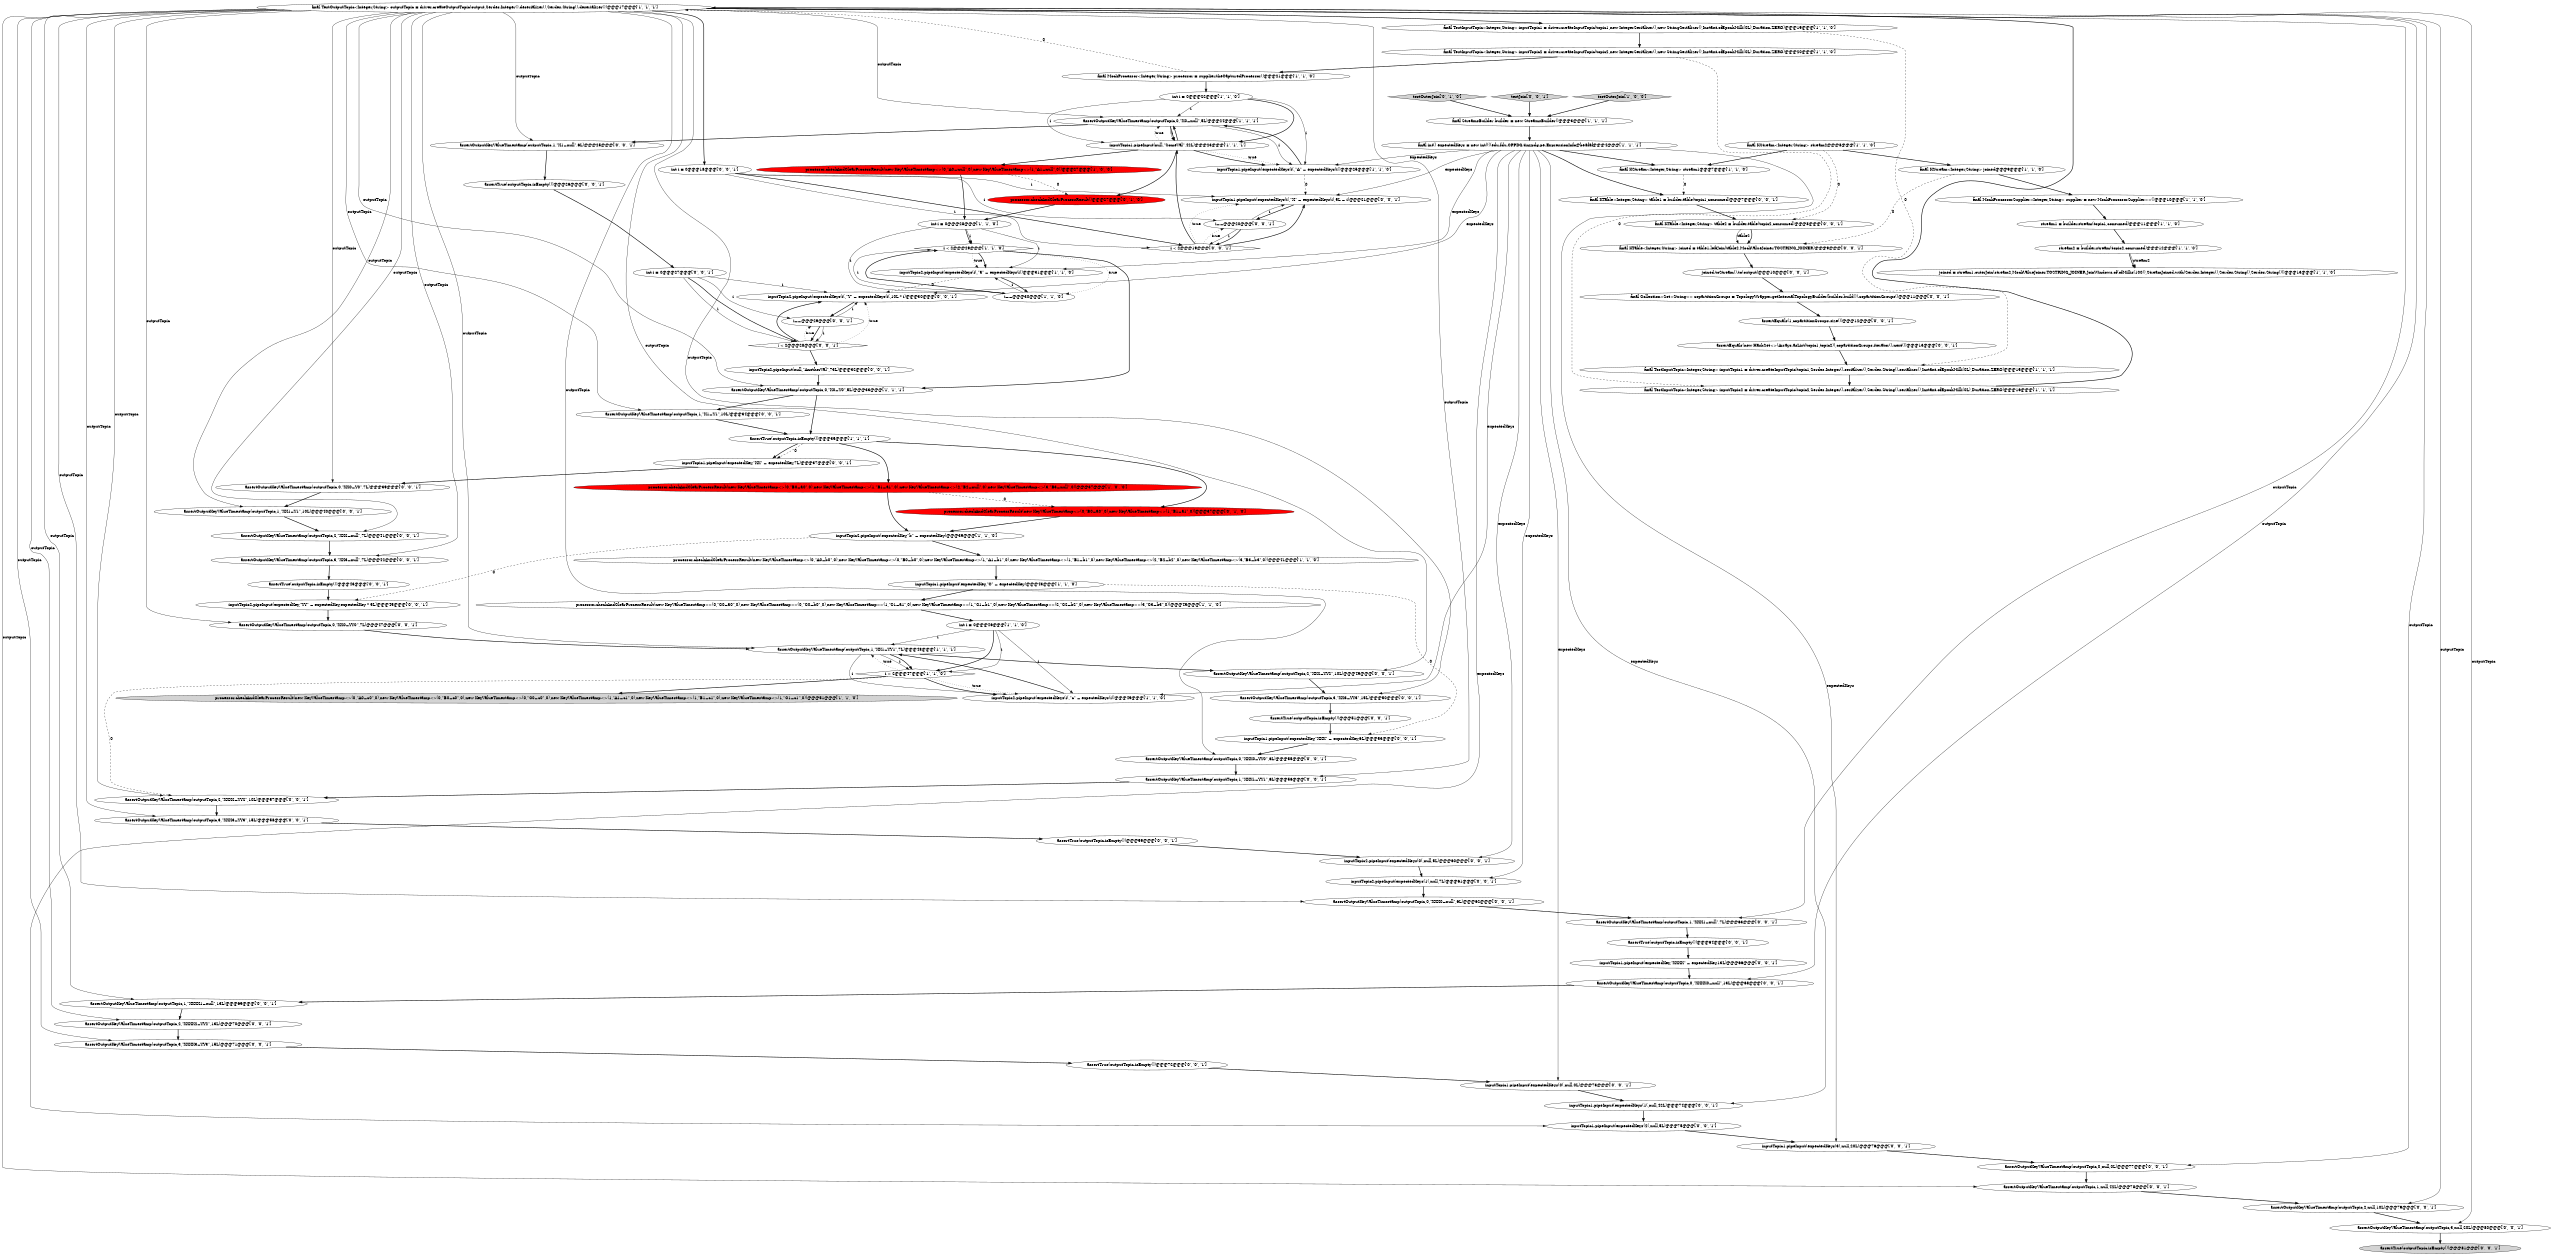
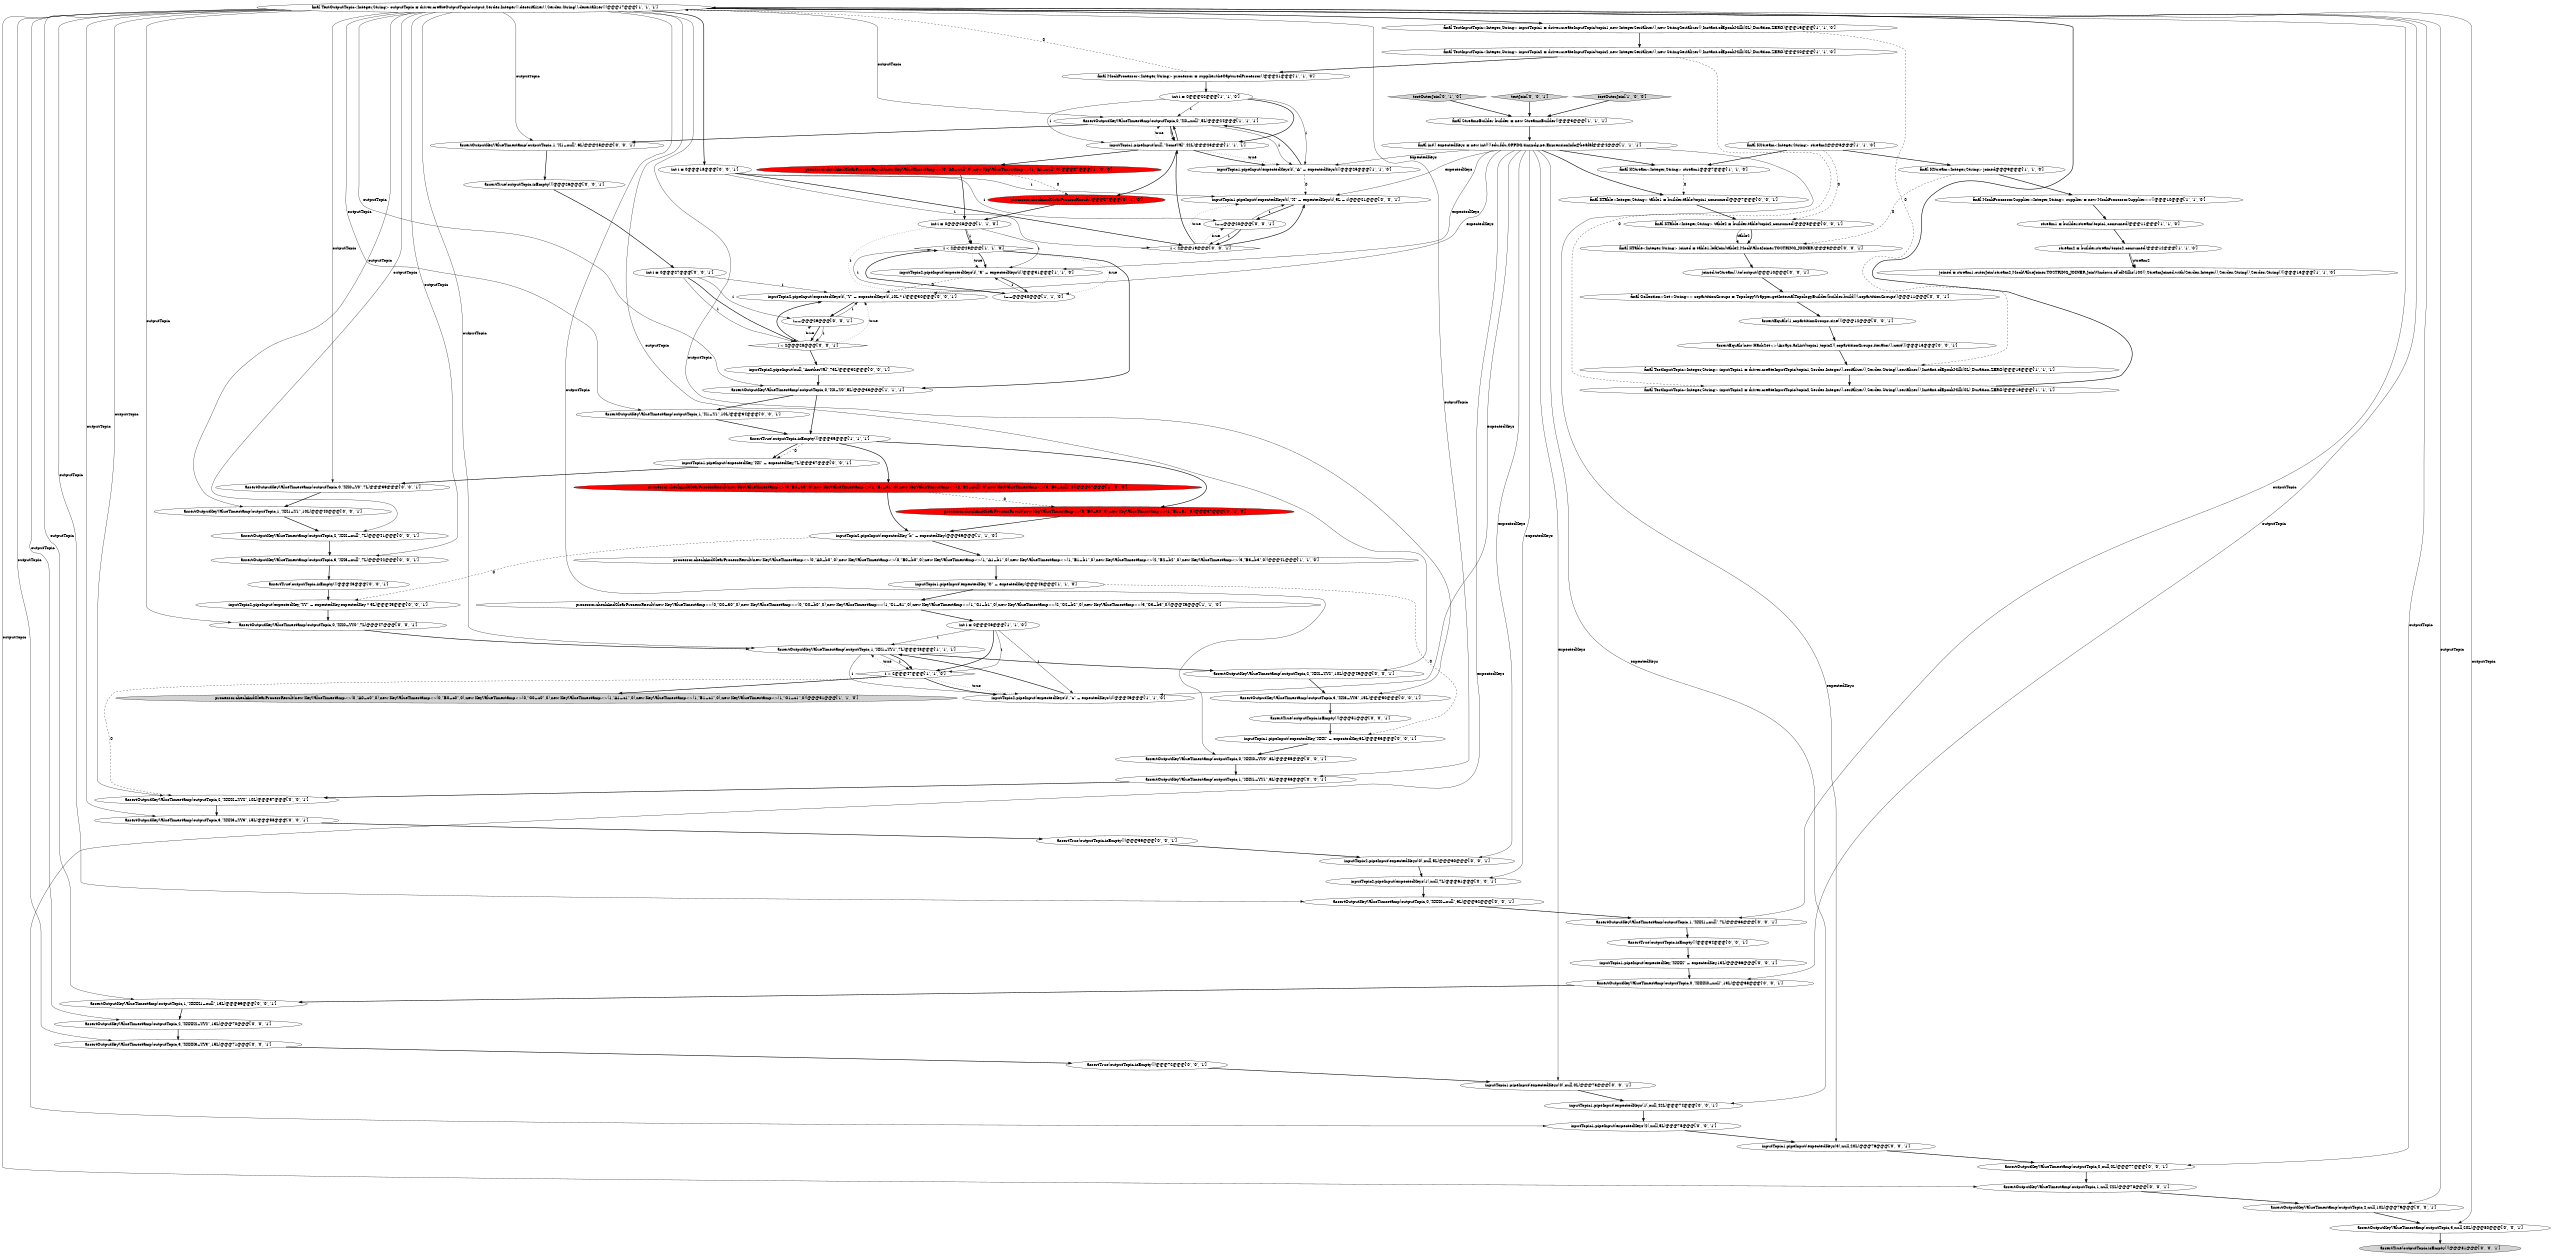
(872, 287) -> (872, 287)
